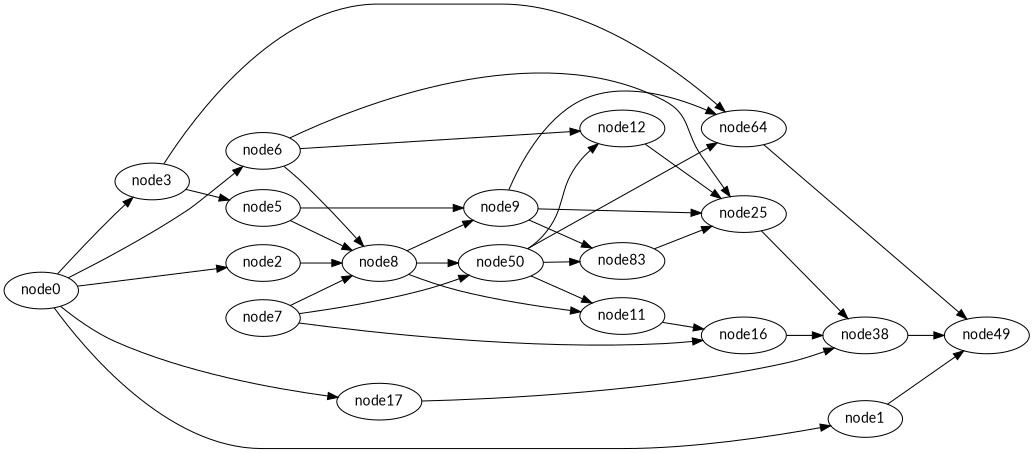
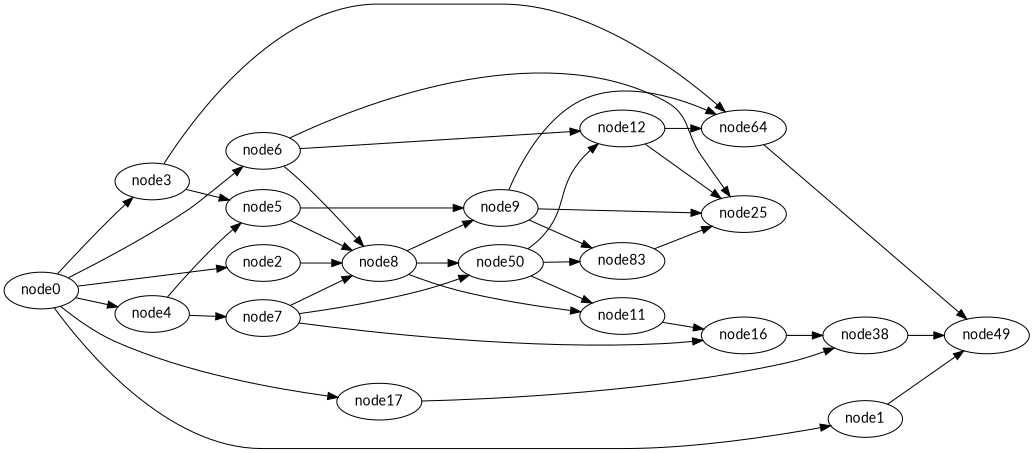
(618, 198) -> (678, 128)
(801, 271) -> none
none -> (152, 314)
